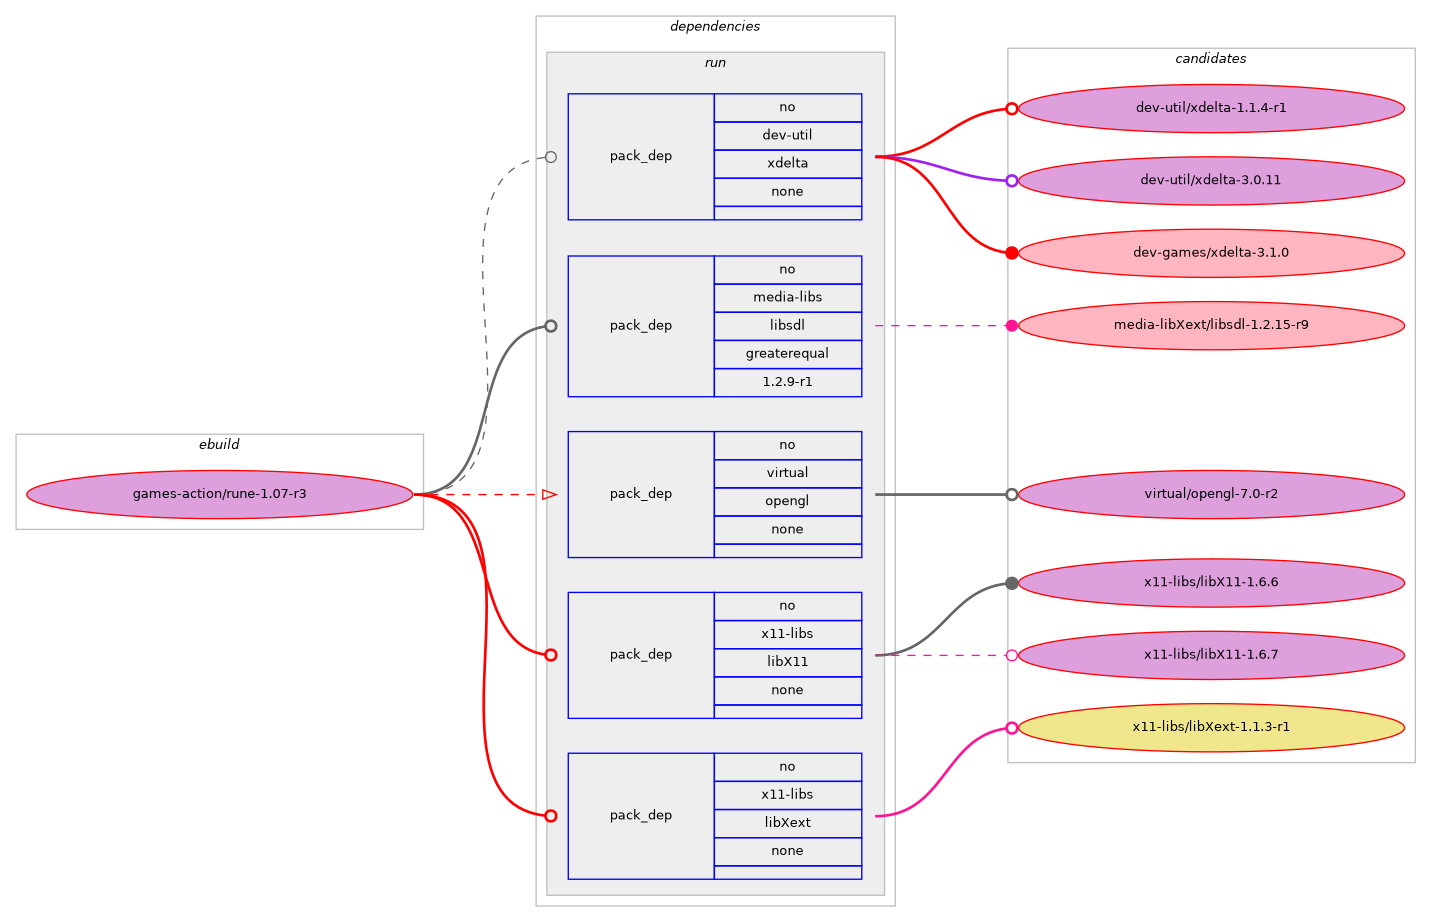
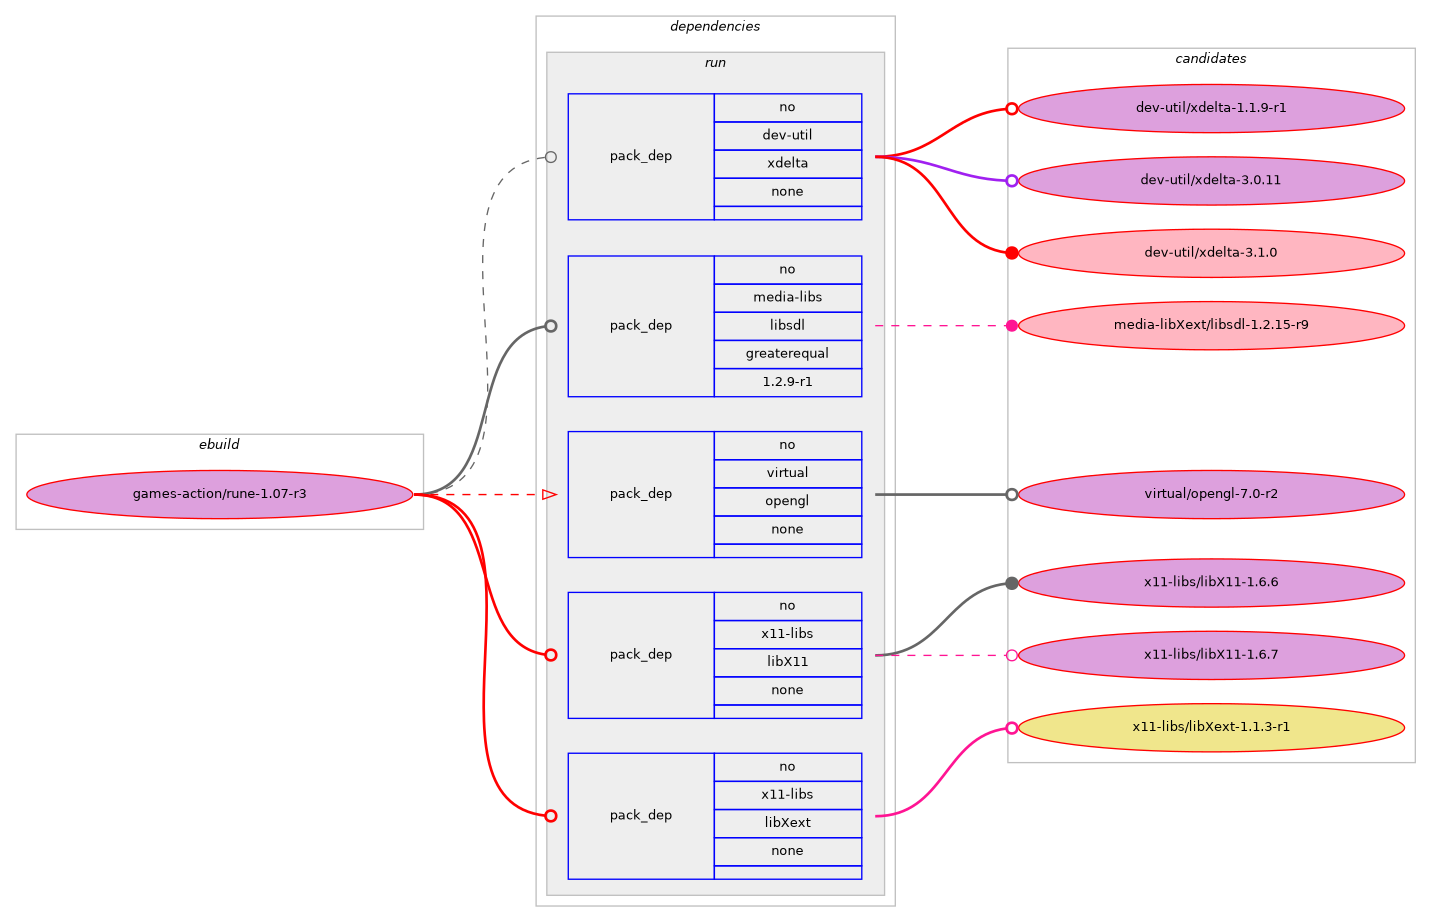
(1212, 109) -> (1212, 109)
(1212, 253) -> (1212, 253)
